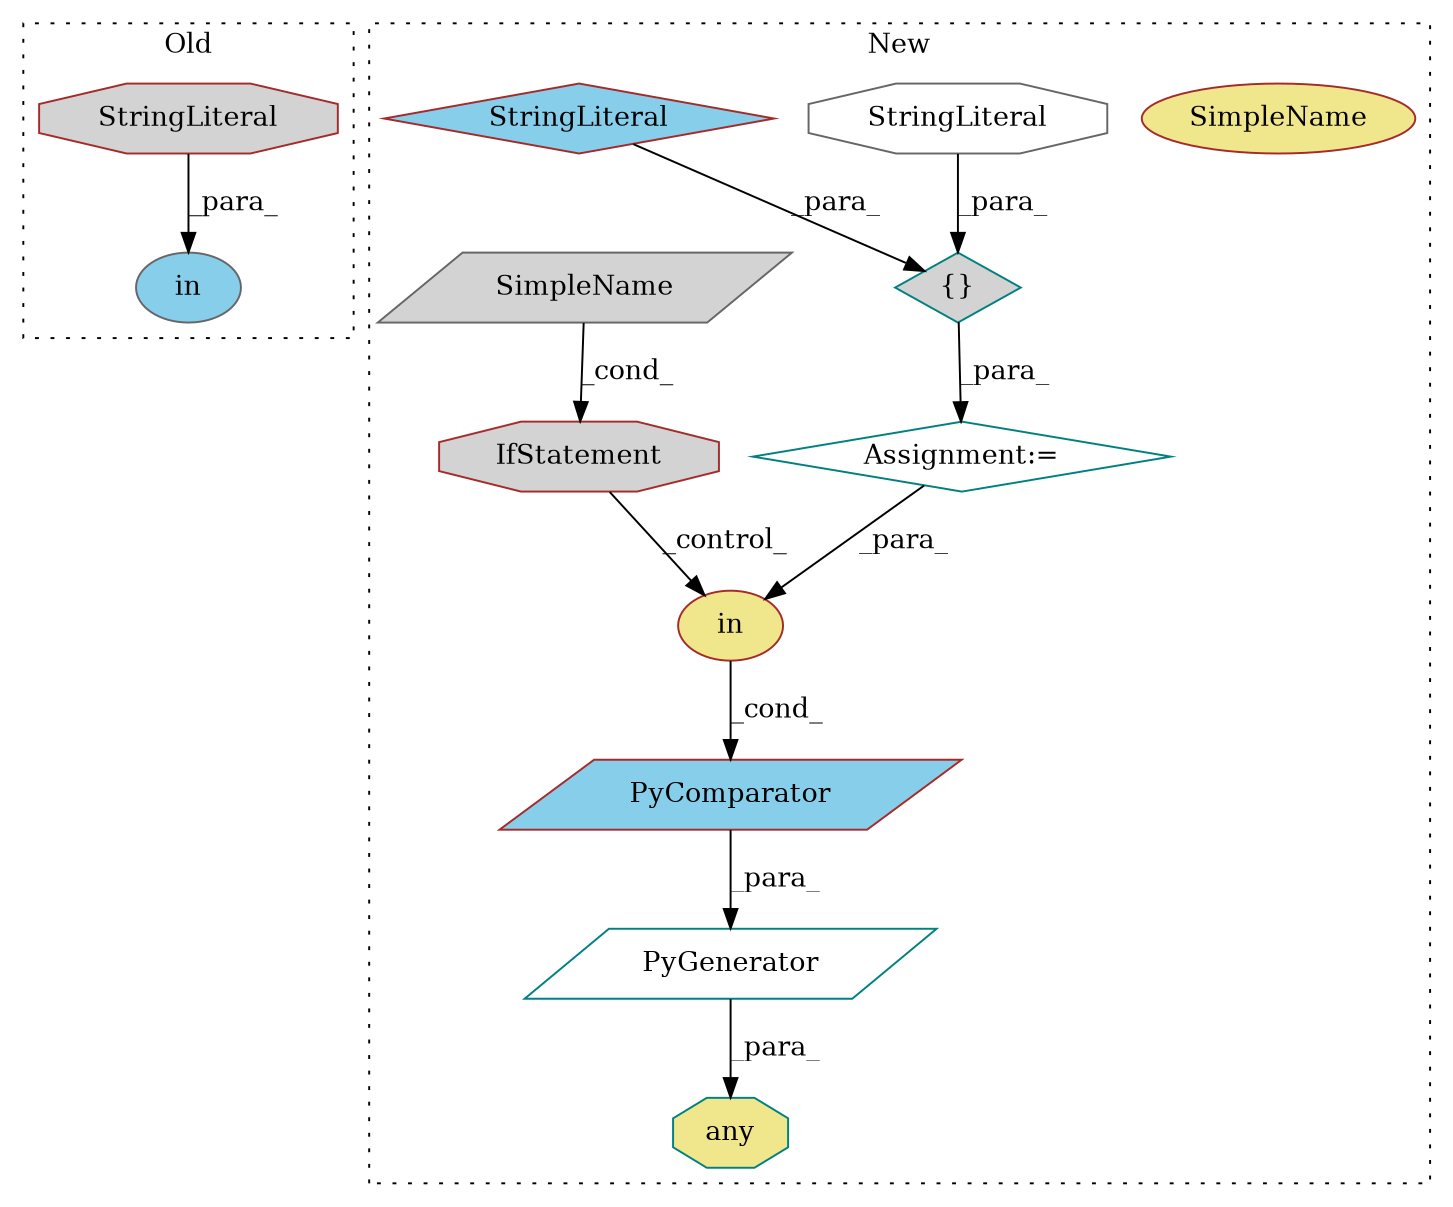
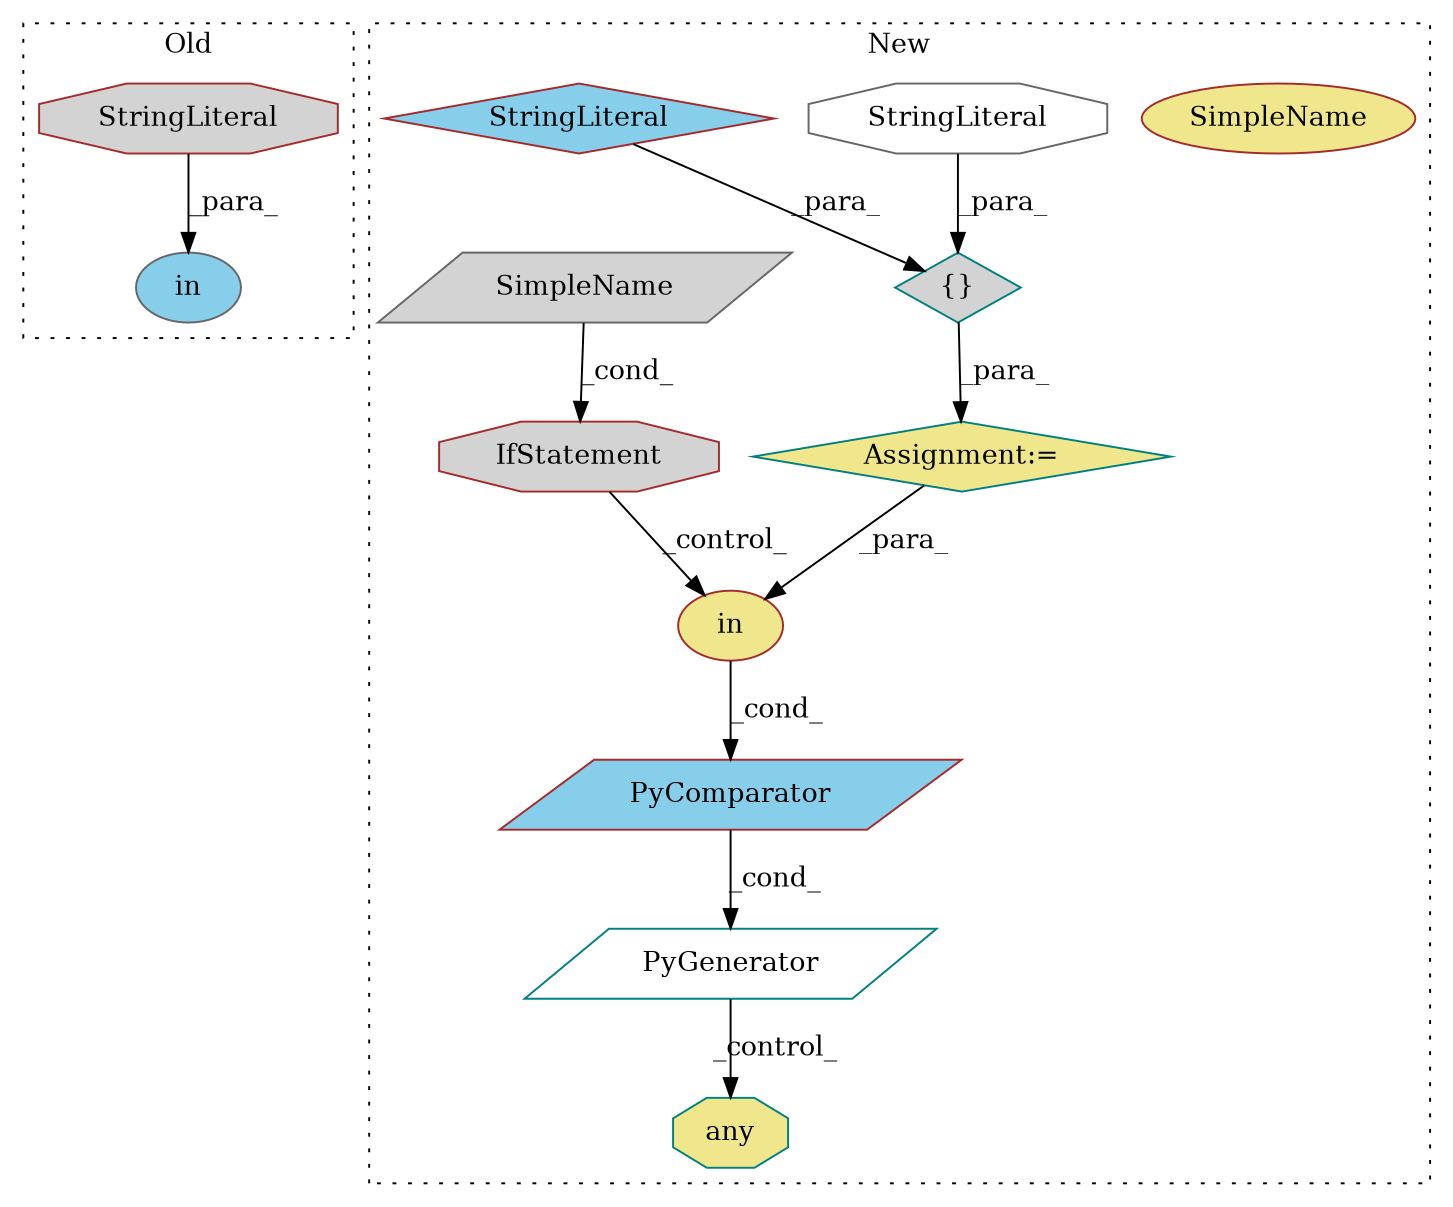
(962, 457) -> (962, 457)
(775, 879) -> (775, 879)
(775, 1048) -> (775, 1048)
